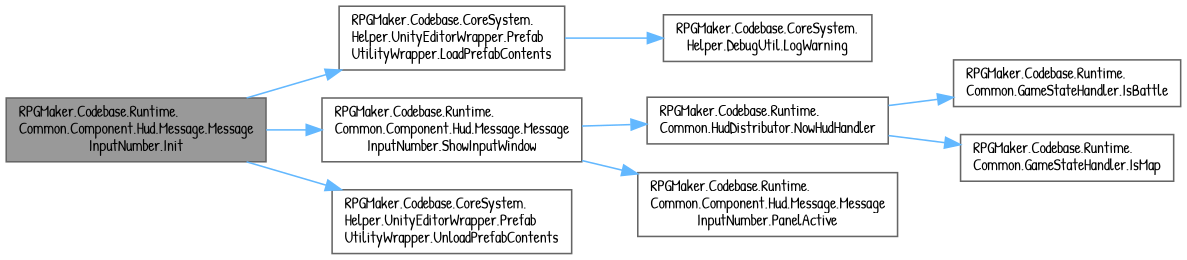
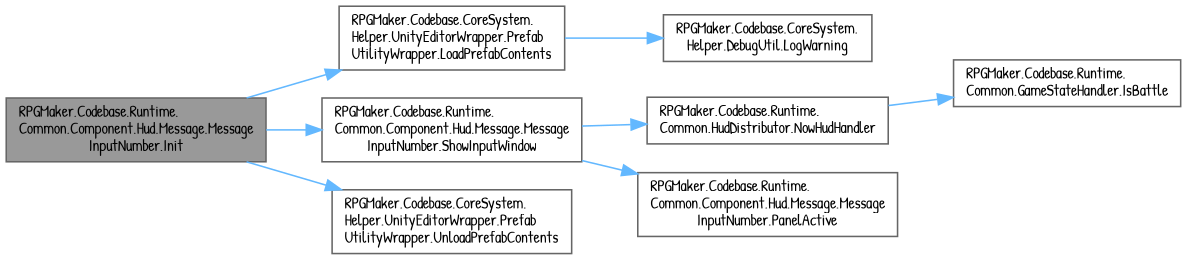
(1067, 158) -> none
